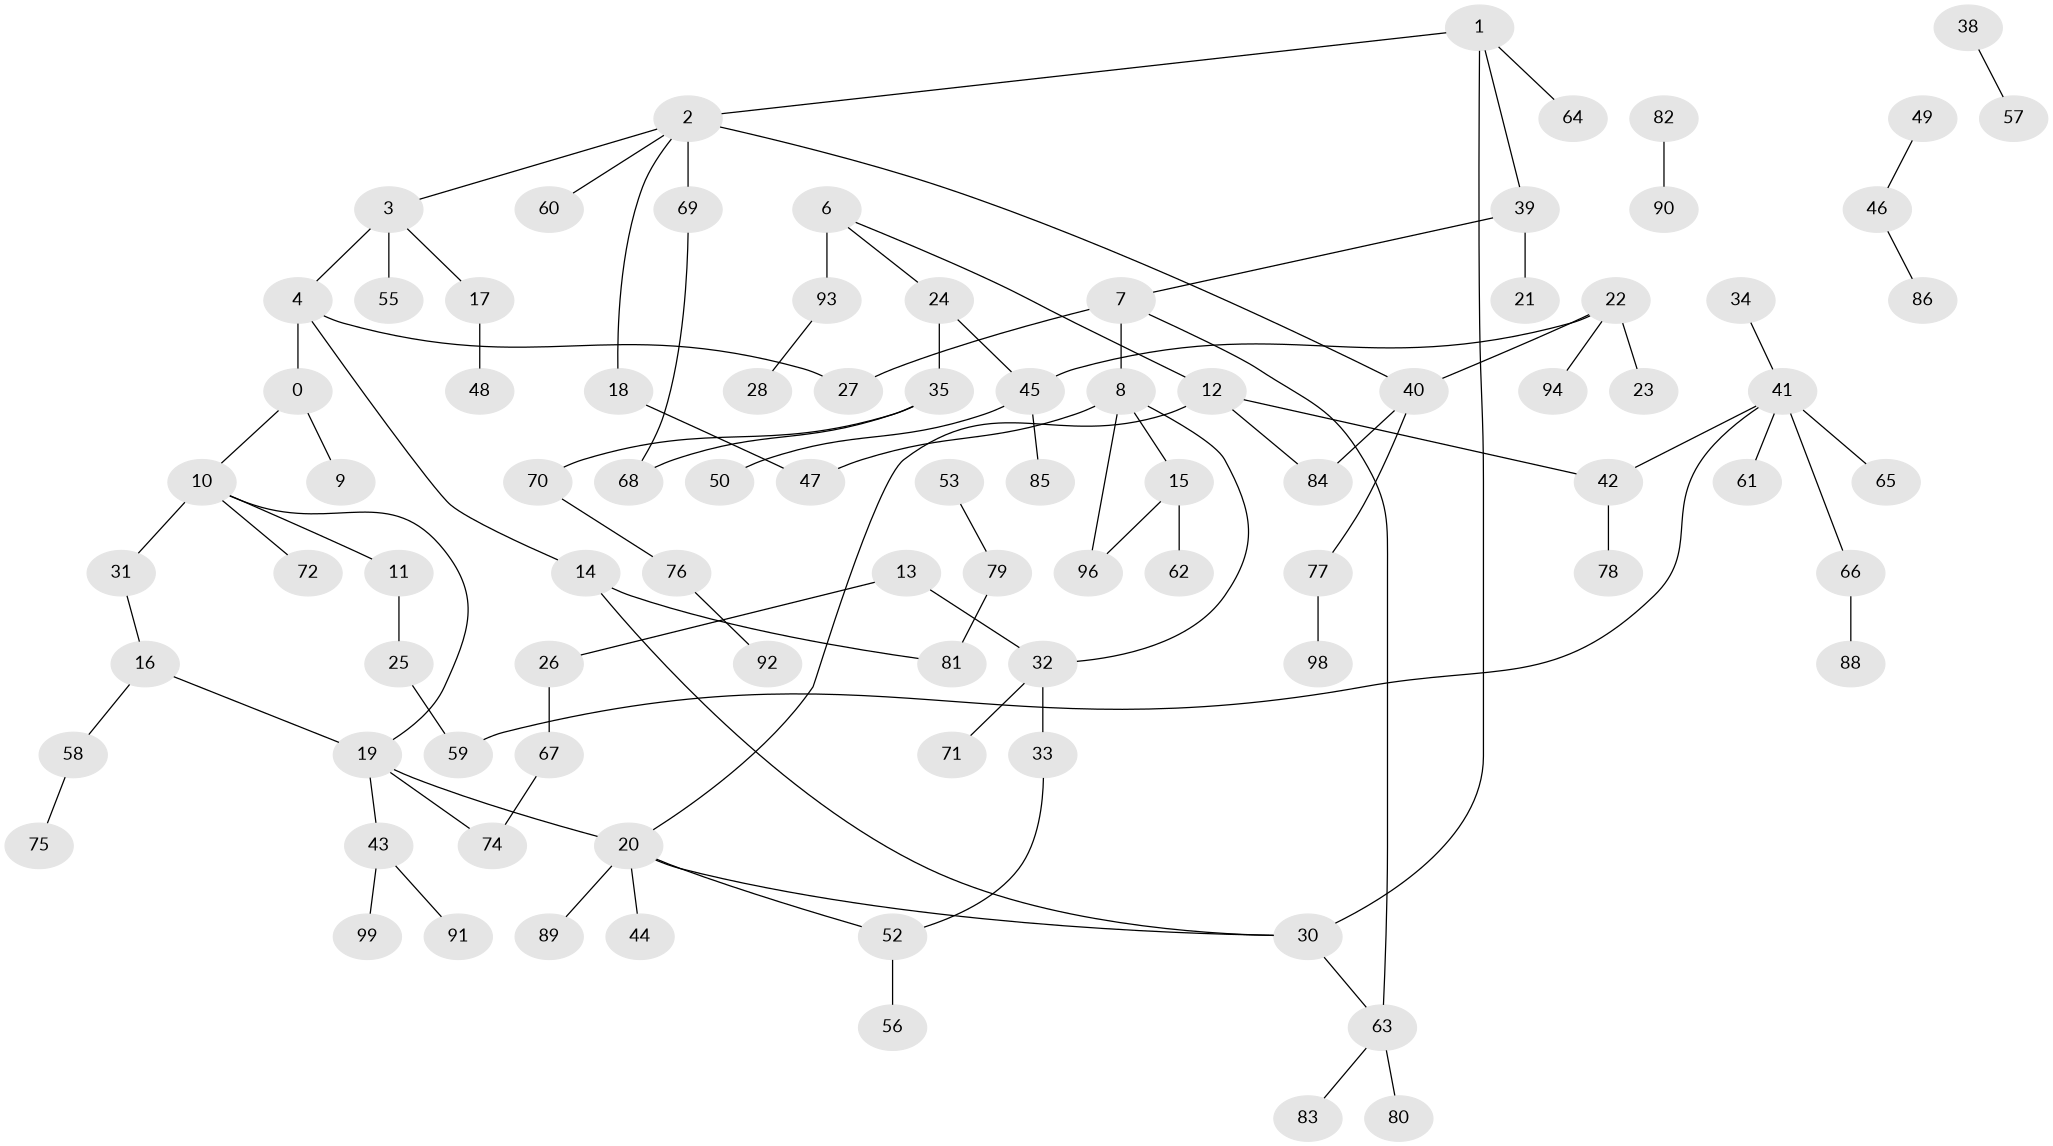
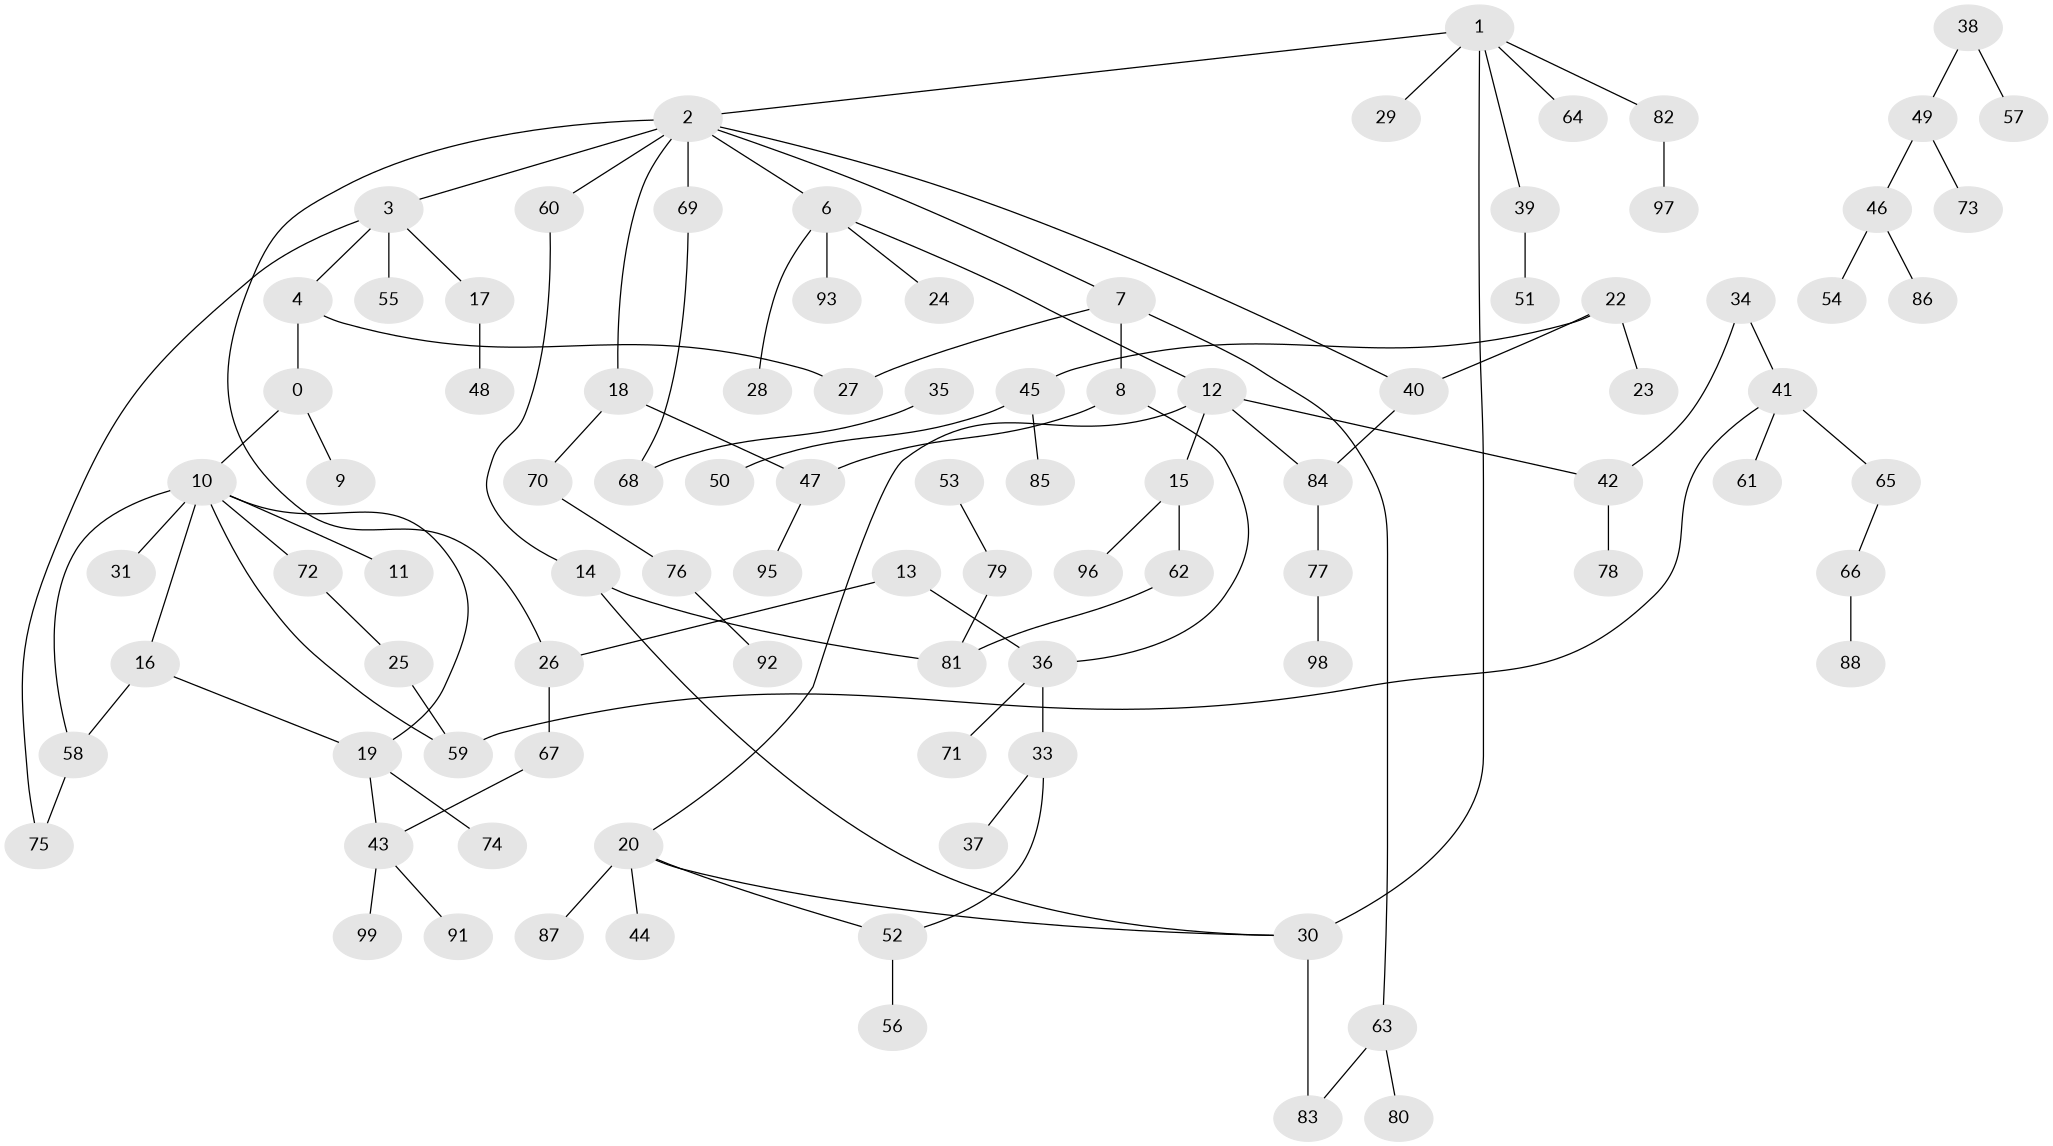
none -> (1572, 73)
none -> (1945, 73)
none -> (1386, 119)
none -> (758, 164)
(1664, 210) -> (1664, 210)
none -> (1968, 210)
(1323, 255) -> (908, 202)
(1525, 300) -> (1525, 300)
none -> (1832, 300)
none -> (236, 327)
(939, 344) -> none
(792, 346) -> (775, 295)
(986, 347) -> none
(1553, 391) -> none
(1150, 437) -> (1194, 442)
(1696, 437) -> (1696, 404)
(694, 439) -> (578, 437)
(416, 463) -> (524, 417)
none -> (92, 466)
(1105, 482) -> none
(1817, 482) -> (1868, 528)
(1370, 492) -> (1318, 528)
none -> (768, 573)
none -> (62, 584)
(133, 619) -> (174, 573)
(399, 619) -> (353, 618)
none -> (1066, 619)
none -> (301, 642)
(1043, 664) -> (1043, 664)
(521, 800) -> (464, 800)
(495, 806) -> none
none -> (973, 846)
(549, 937) -> (549, 937)
(1345, 982) -> (1308, 1028)
